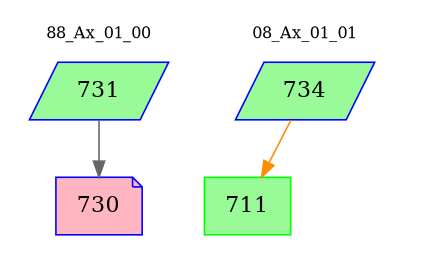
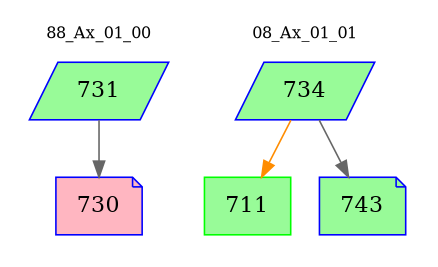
none -> (363, 206)
